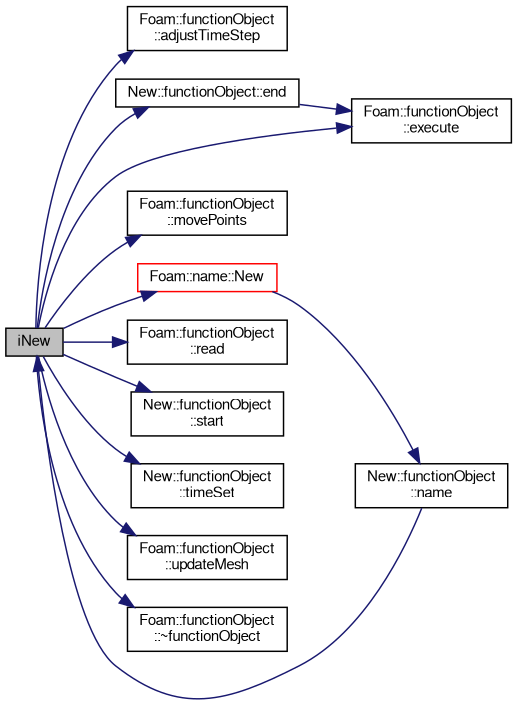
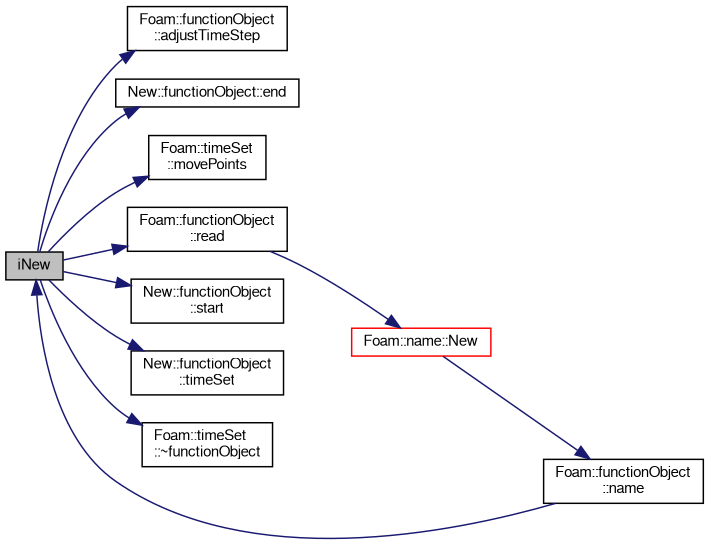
(432, 121) -> none
(207, 213) -> (207, 158)
(102, 311) -> (331, 282)
(432, 486) -> (623, 481)
(207, 558) -> none
(207, 629) -> (207, 445)
